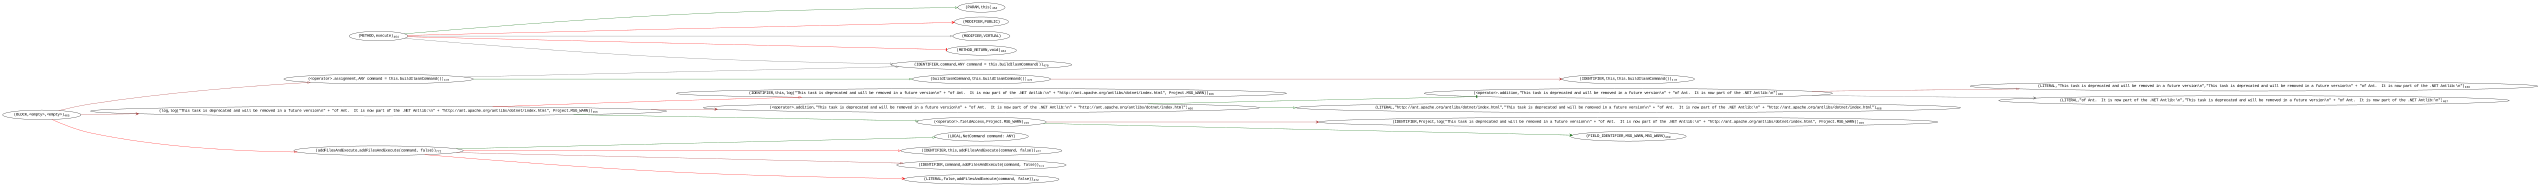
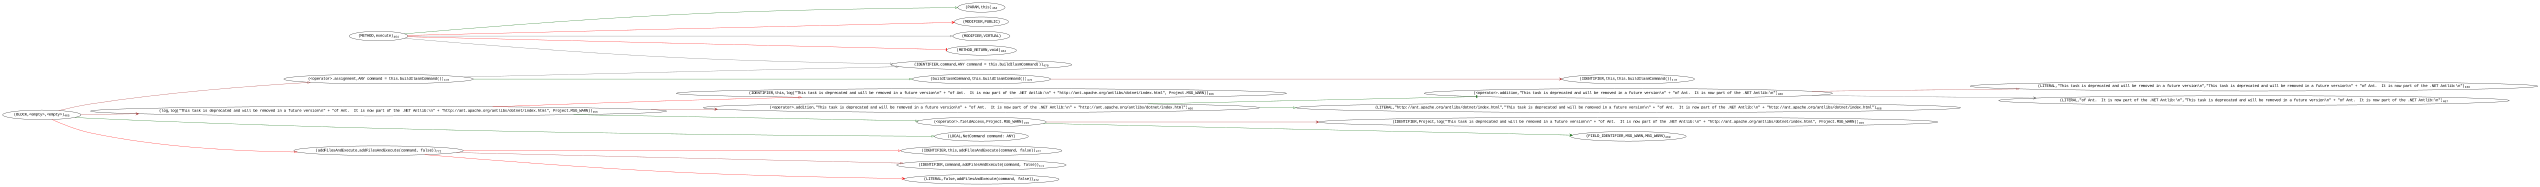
(695, 143) -> (503, 131)
